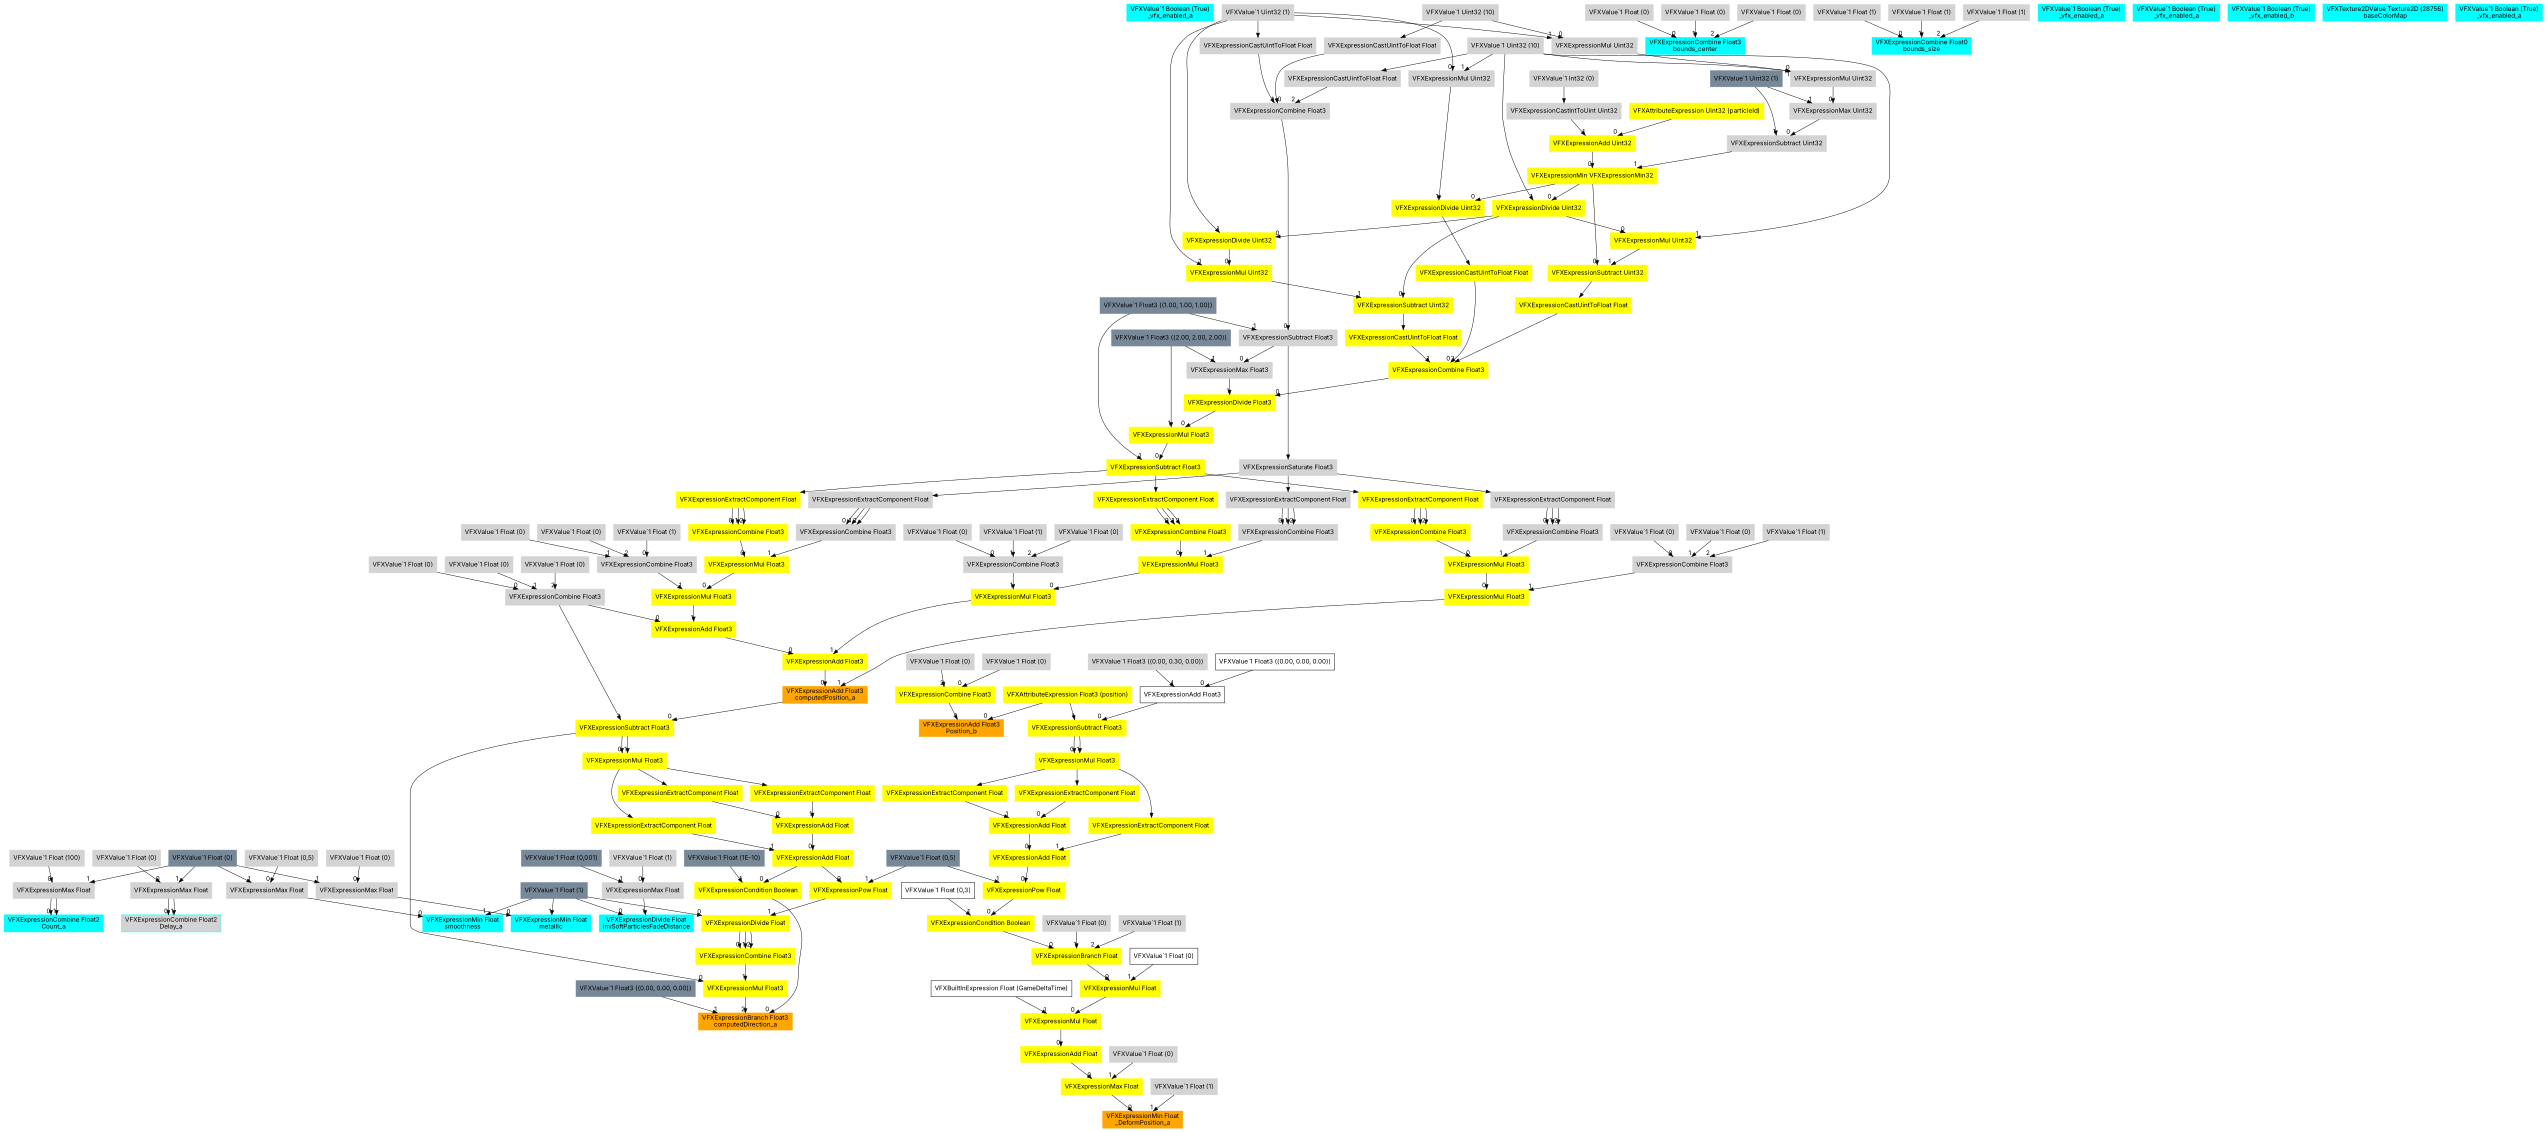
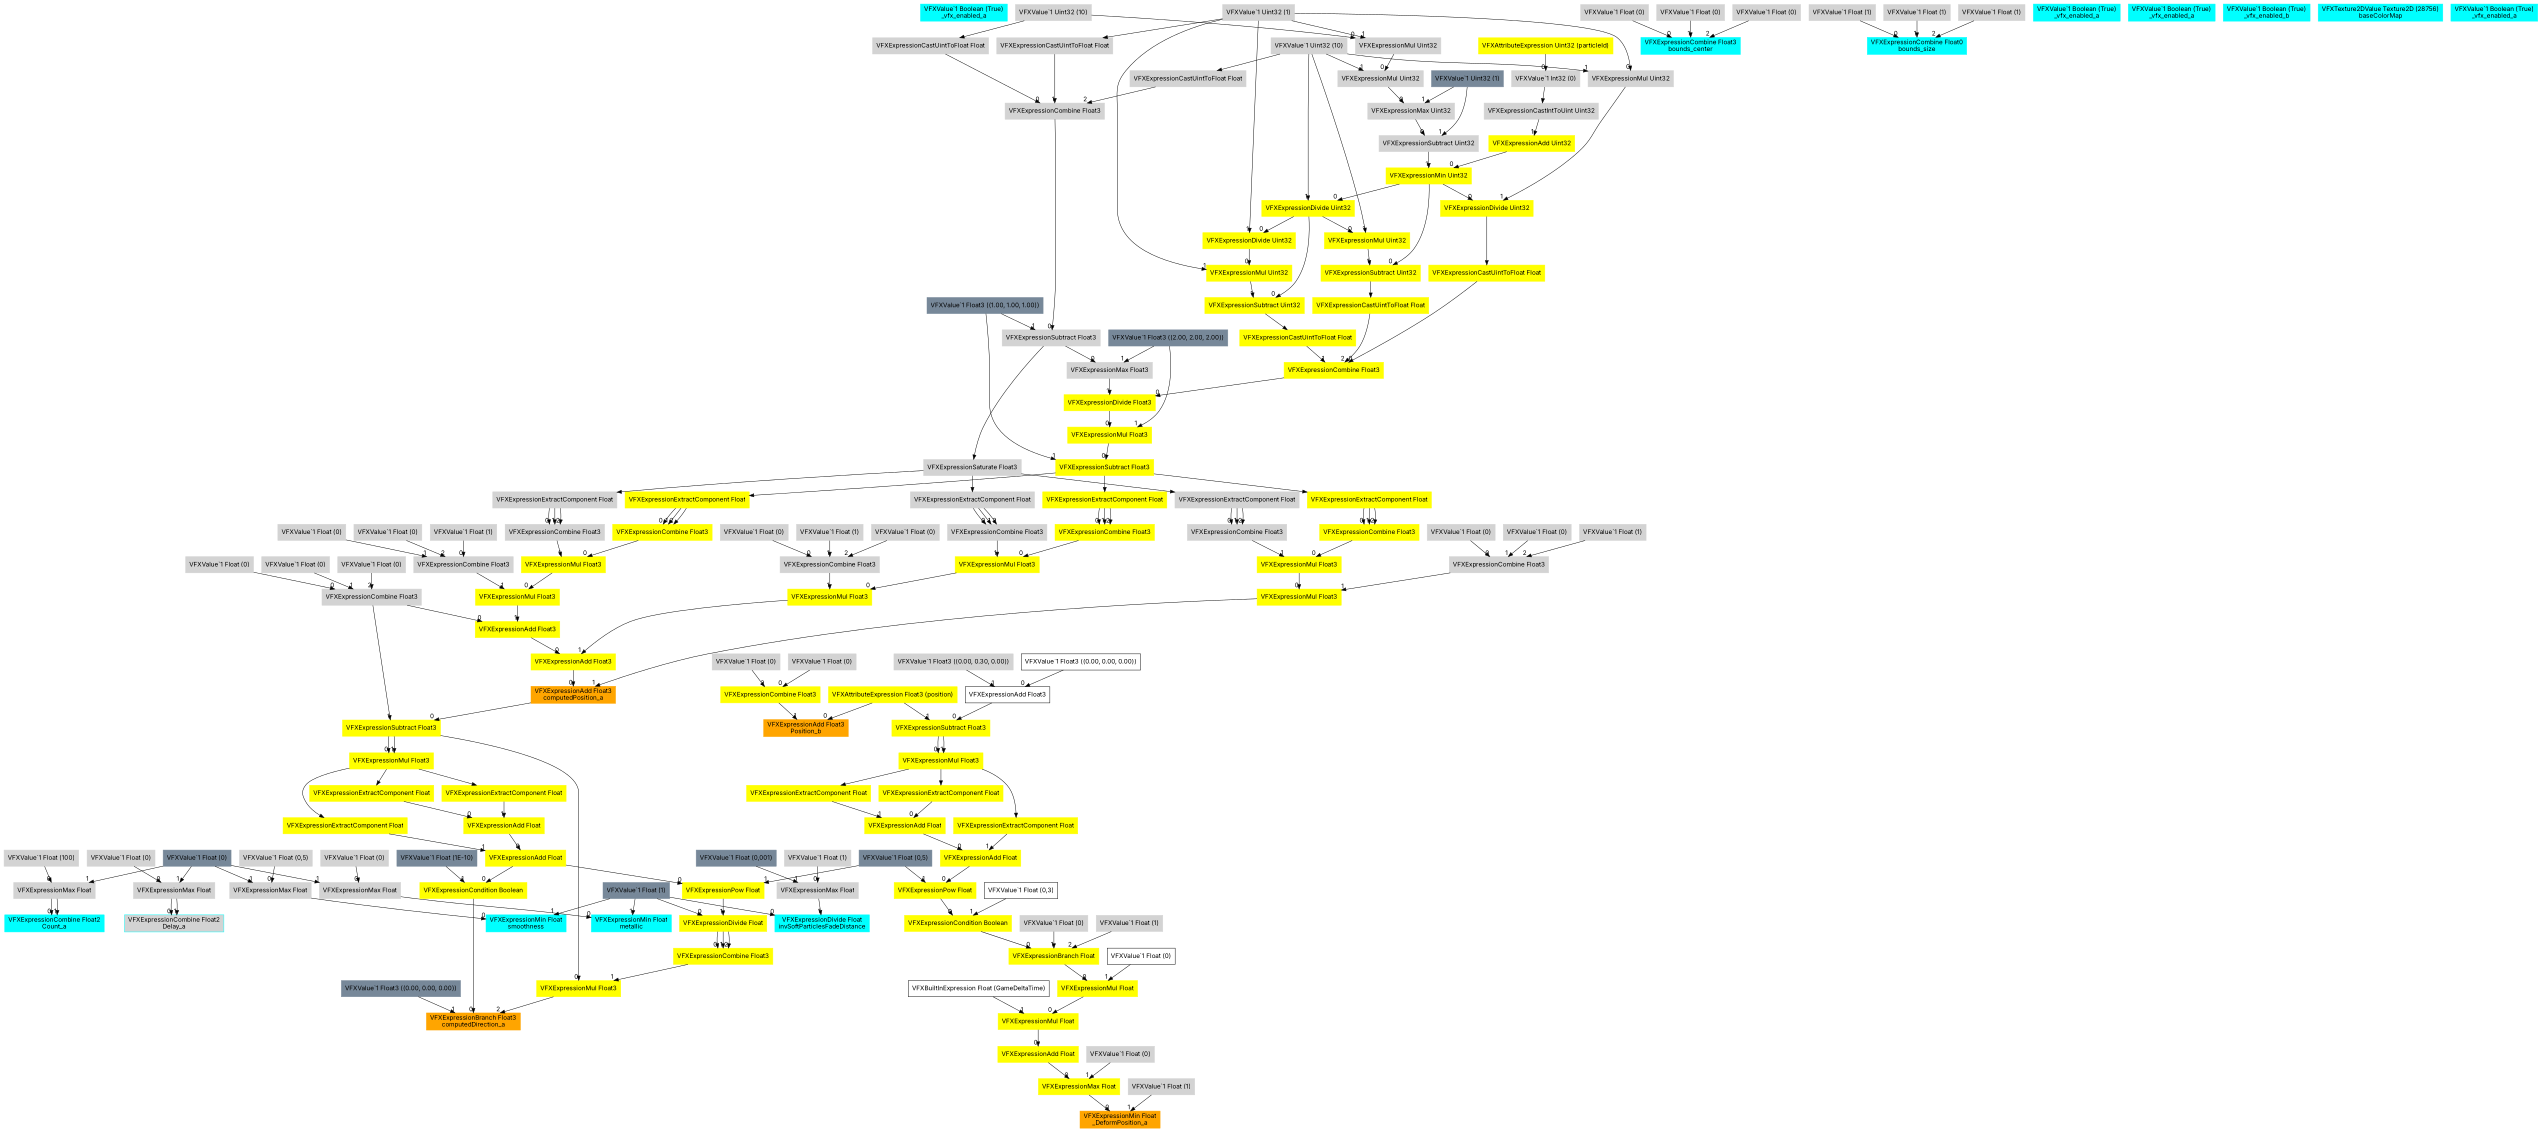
(1647, 127) -> (1546, 60)
(1592, 176) -> (1429, 176)
